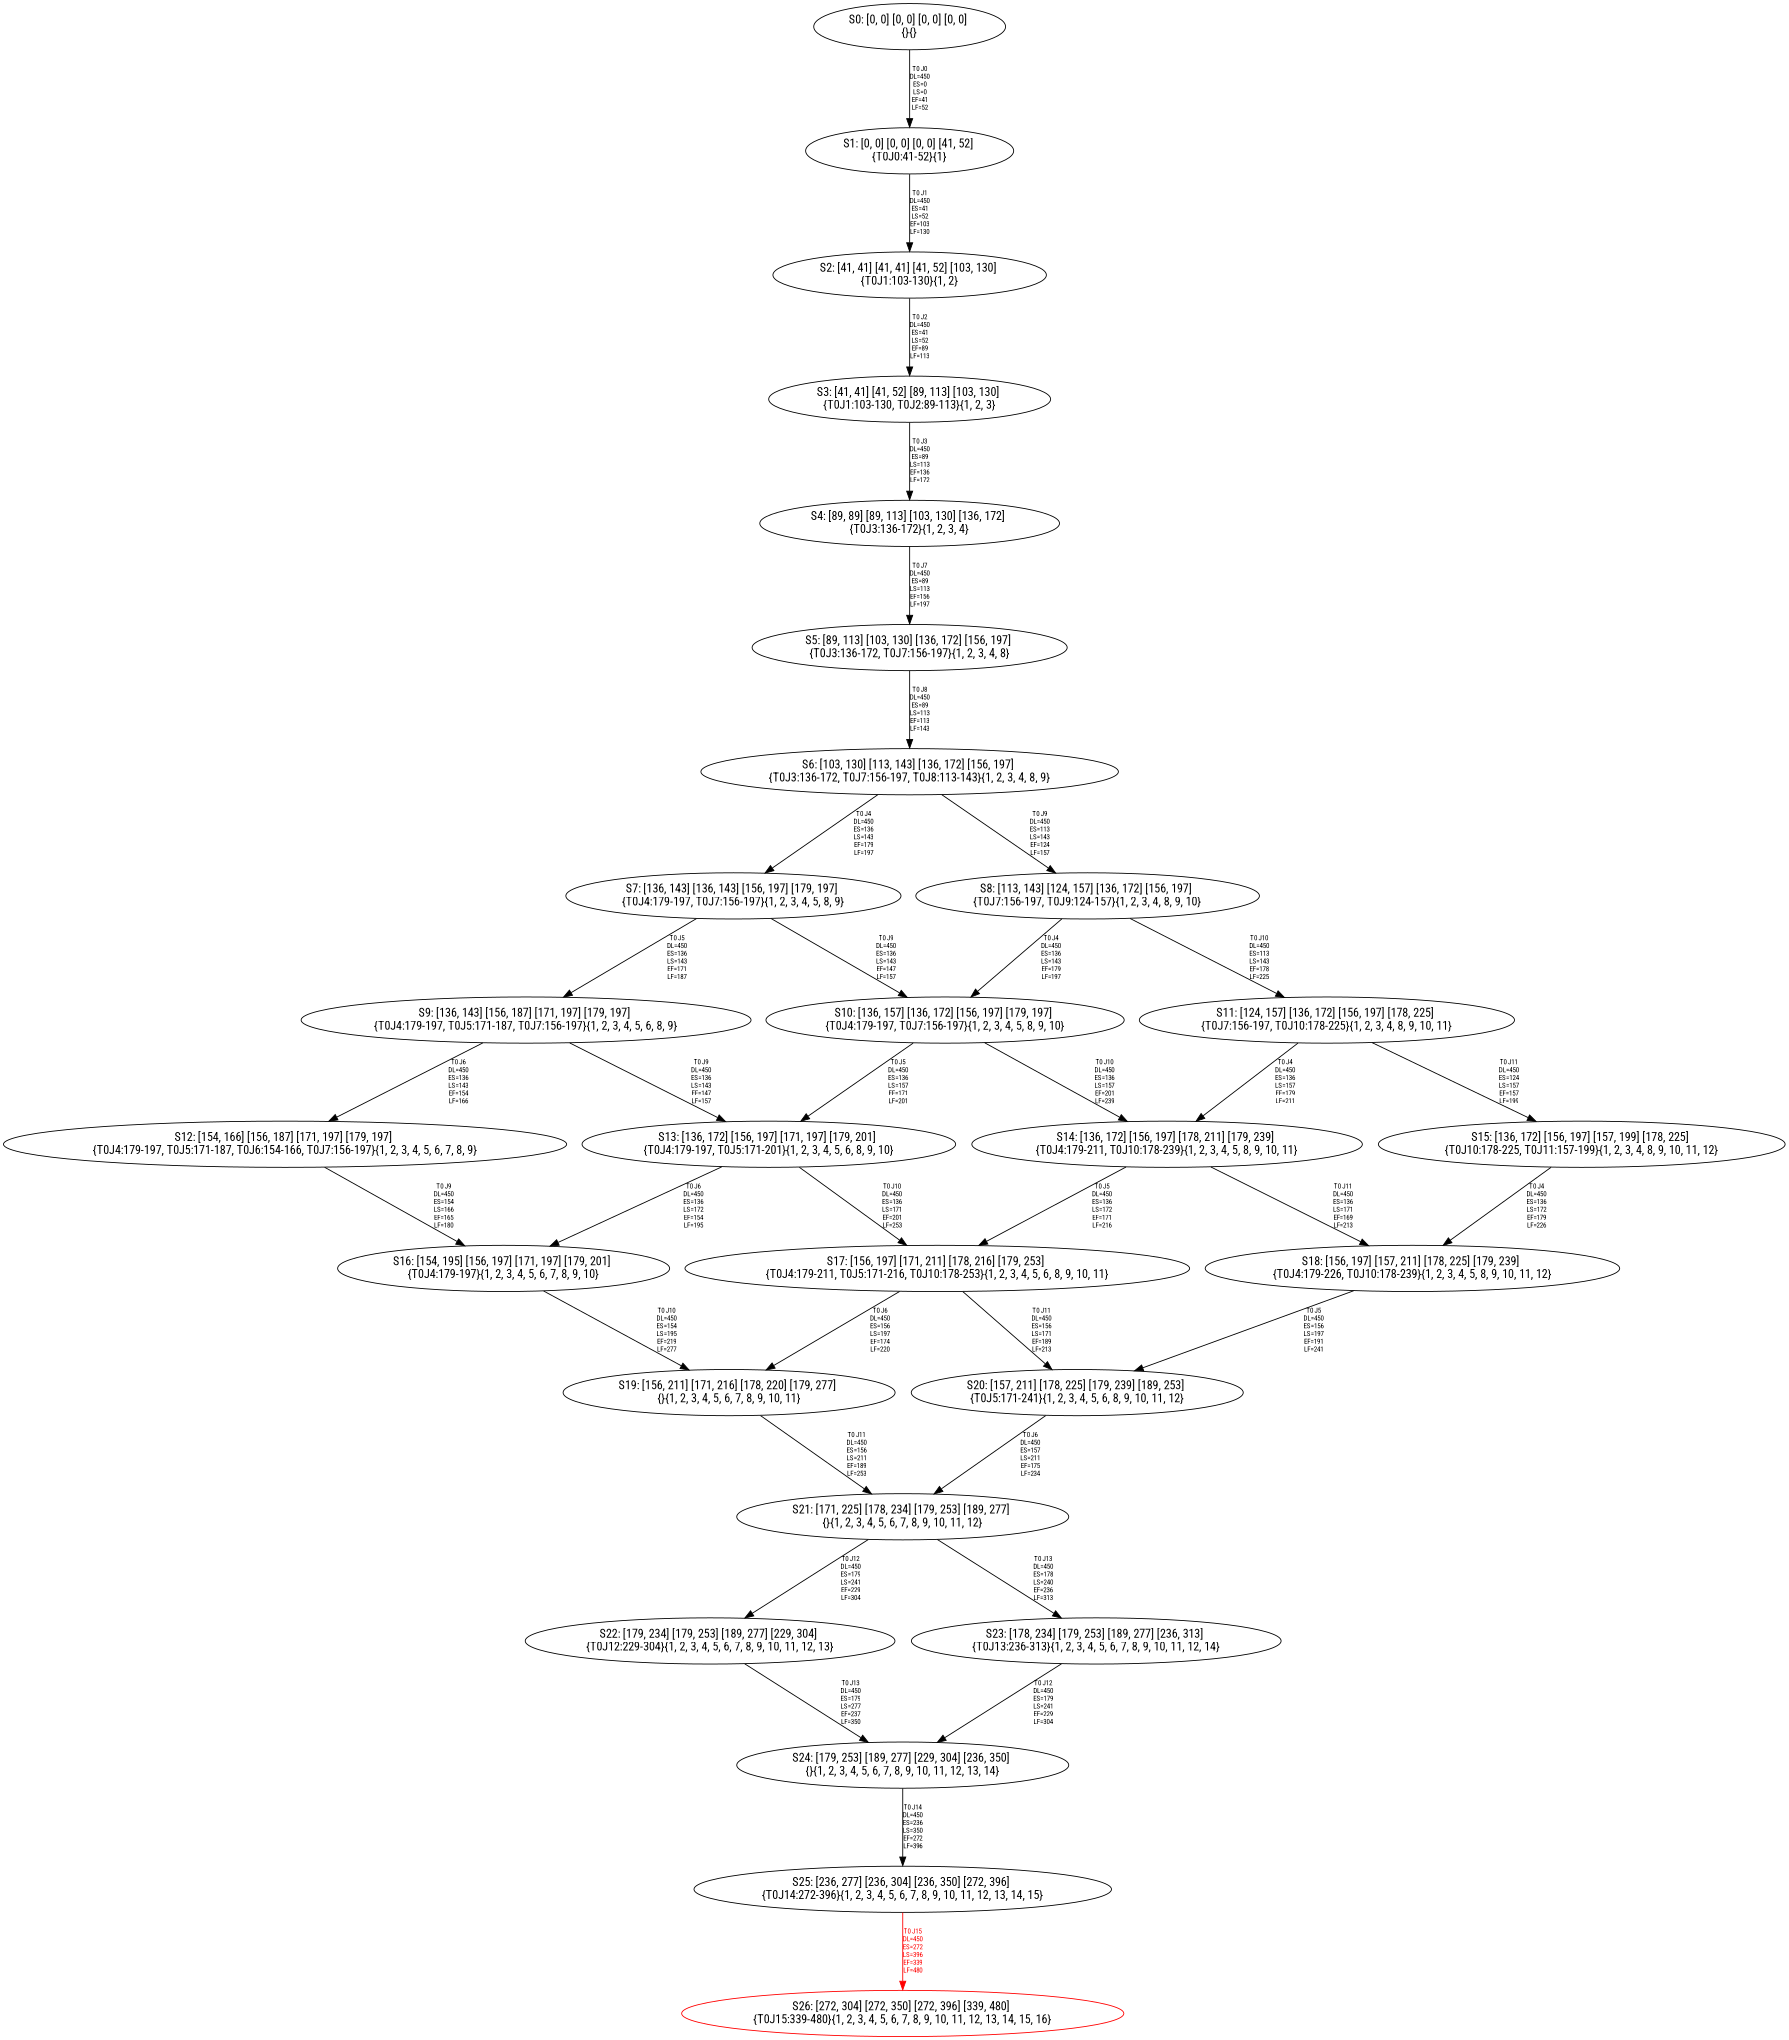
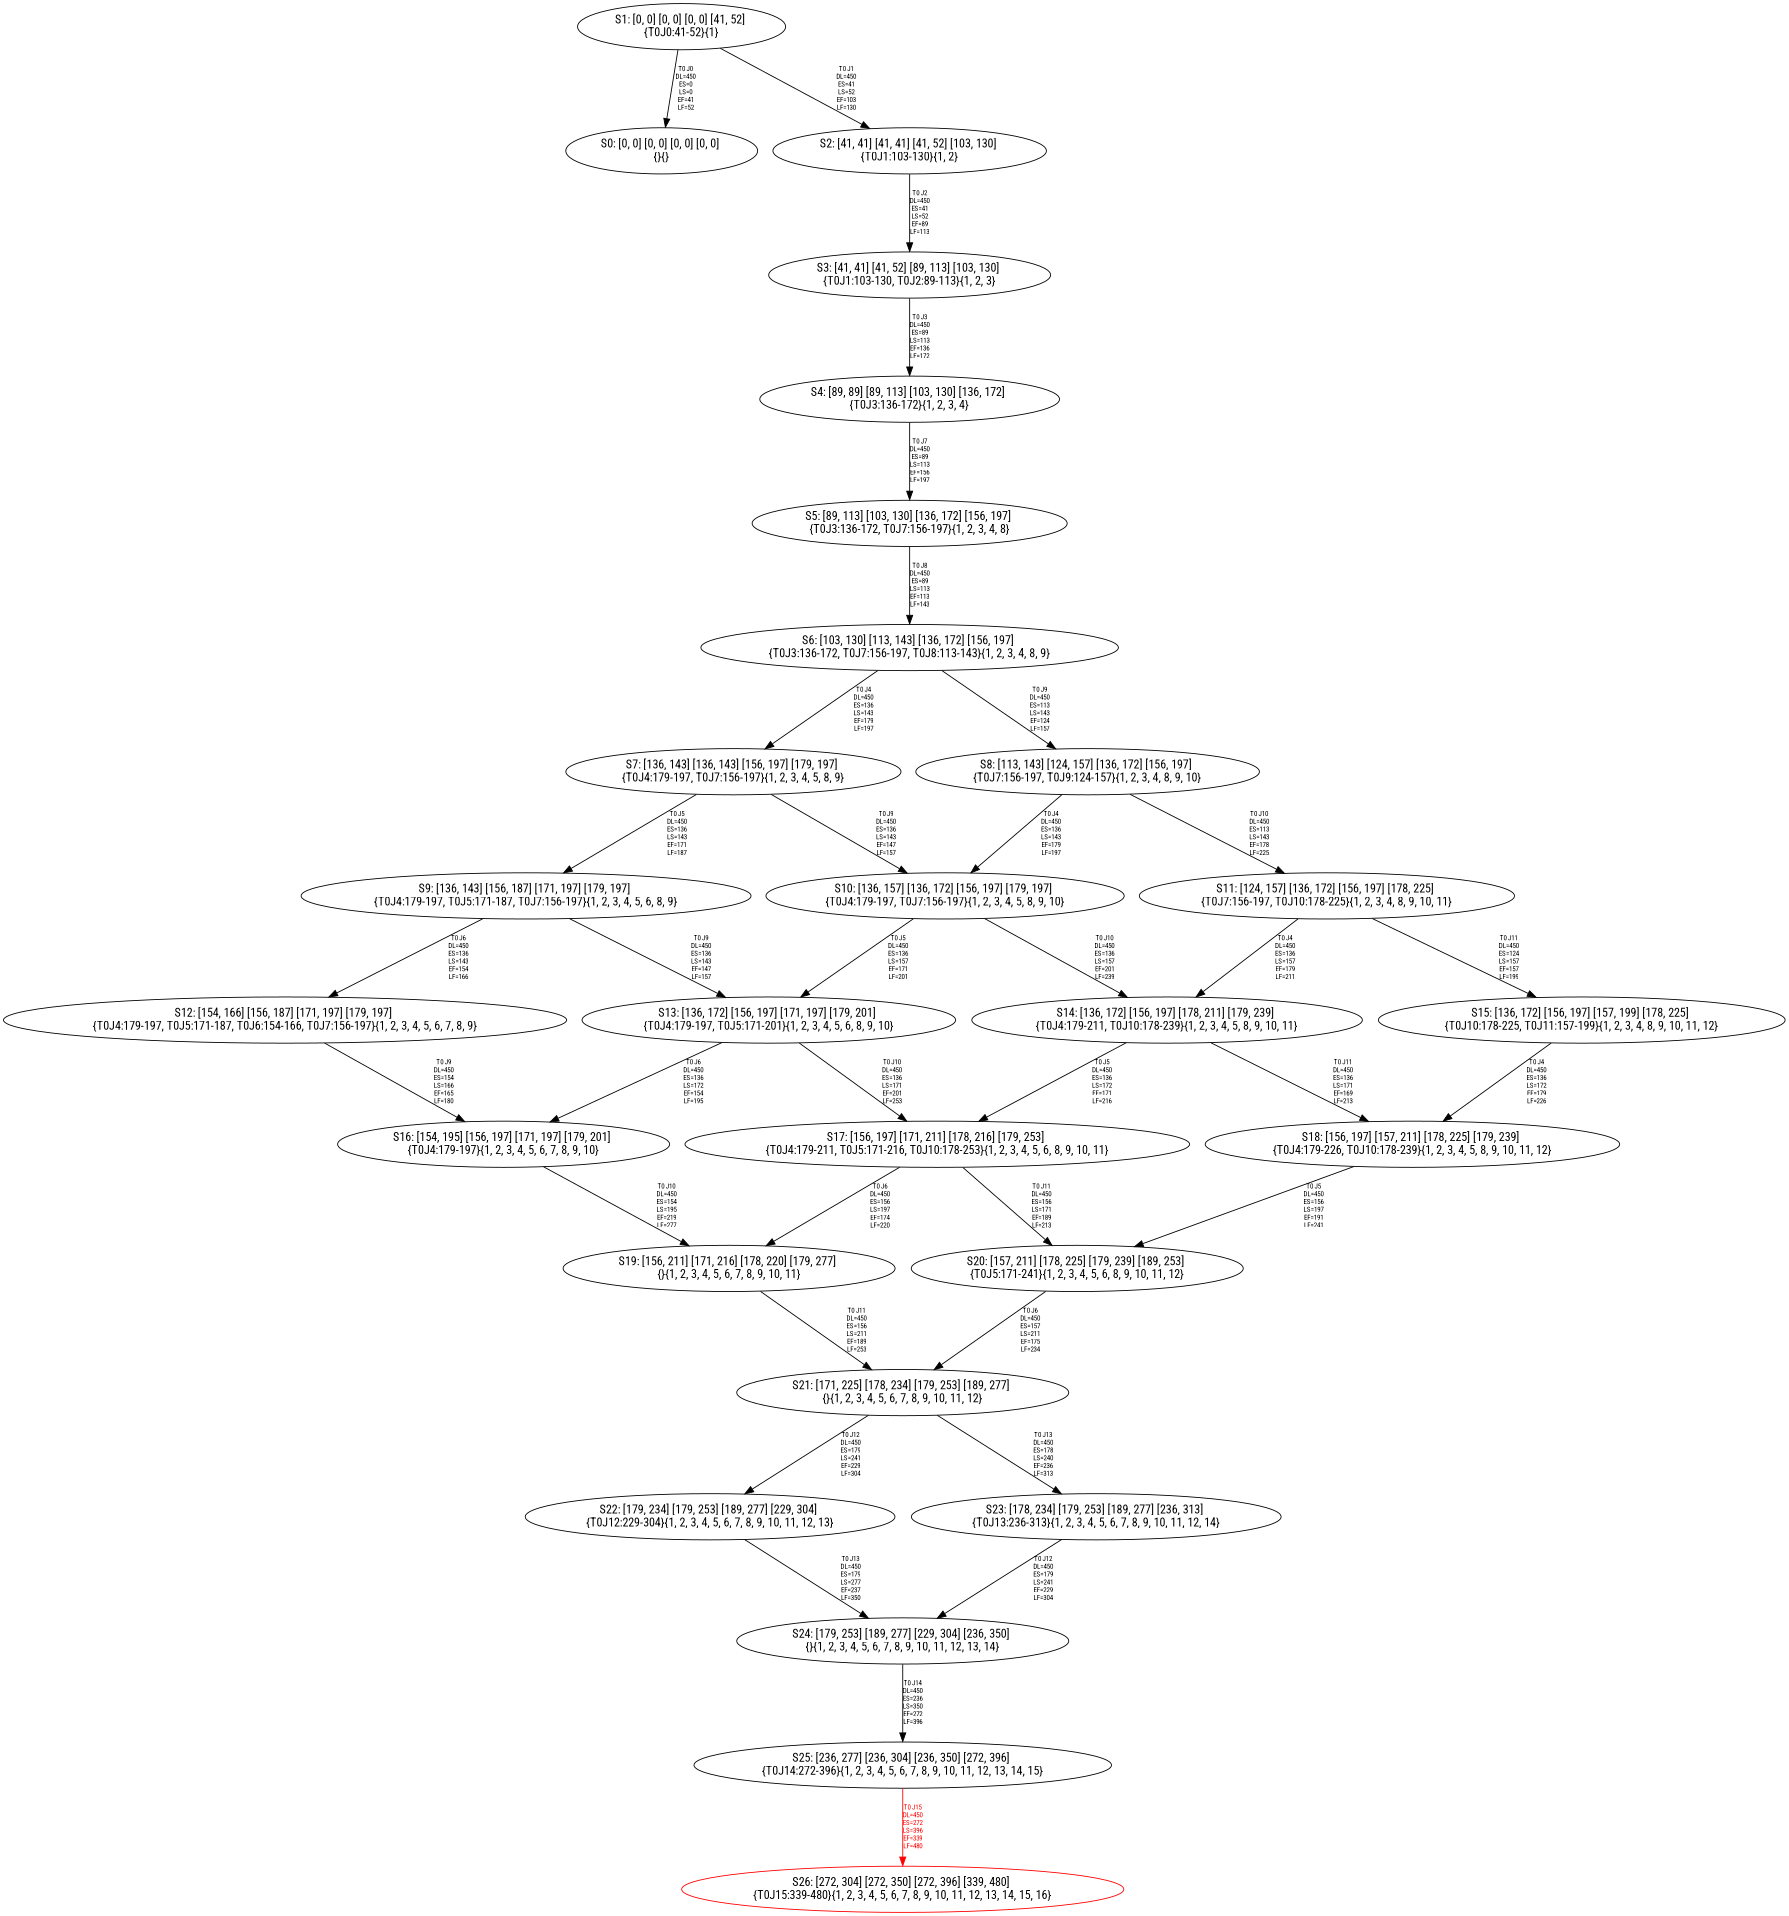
(910, 84) -> (672, 84)
